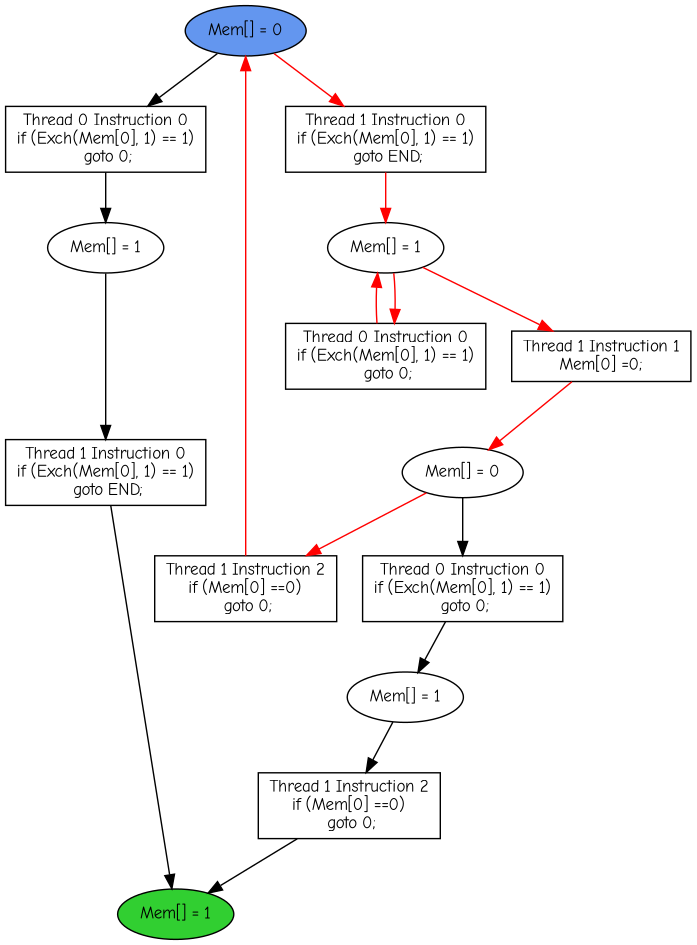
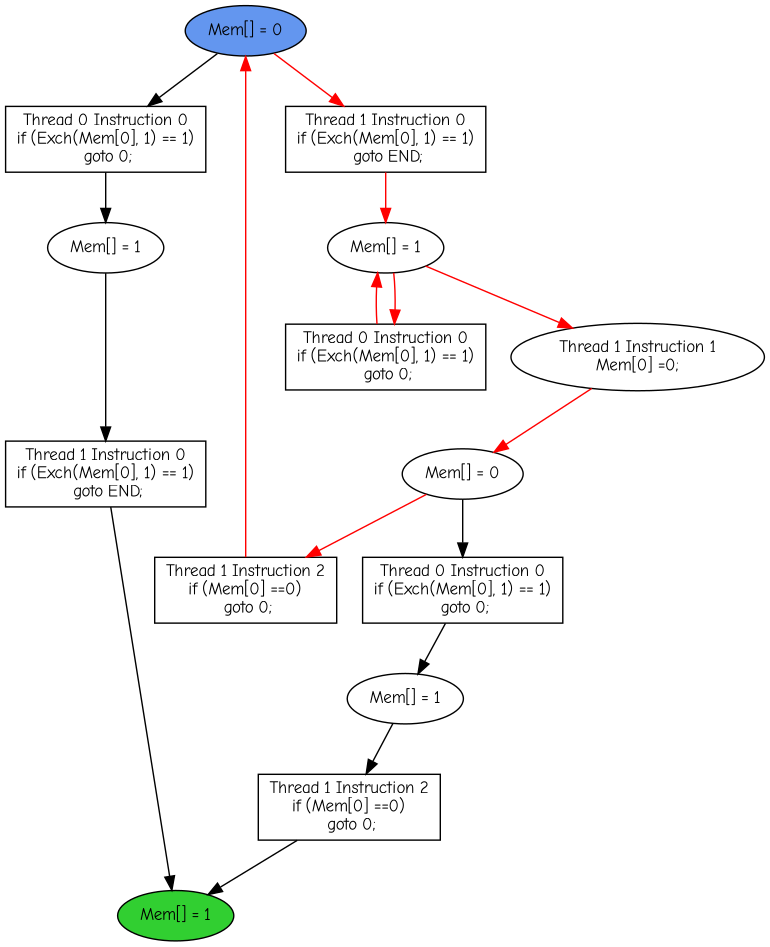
(601, 356) -> (638, 357)
